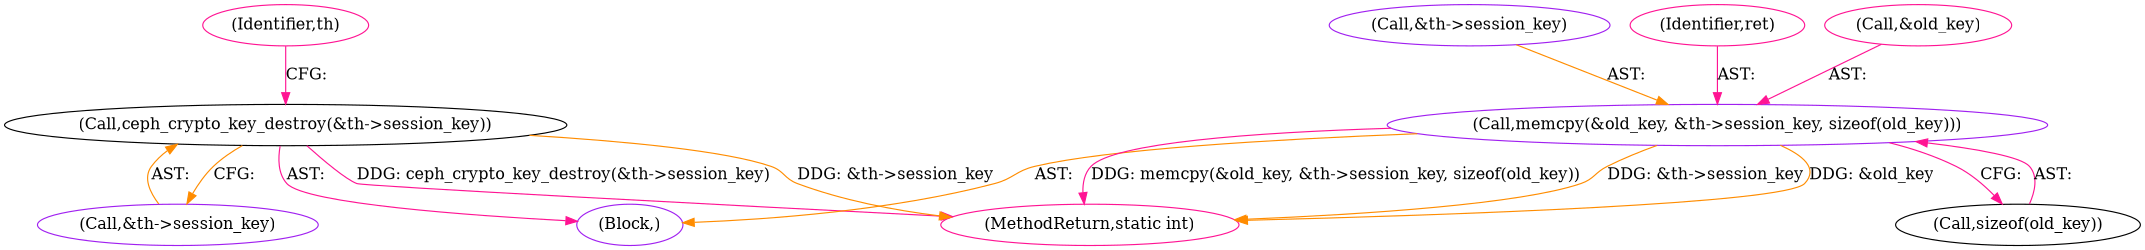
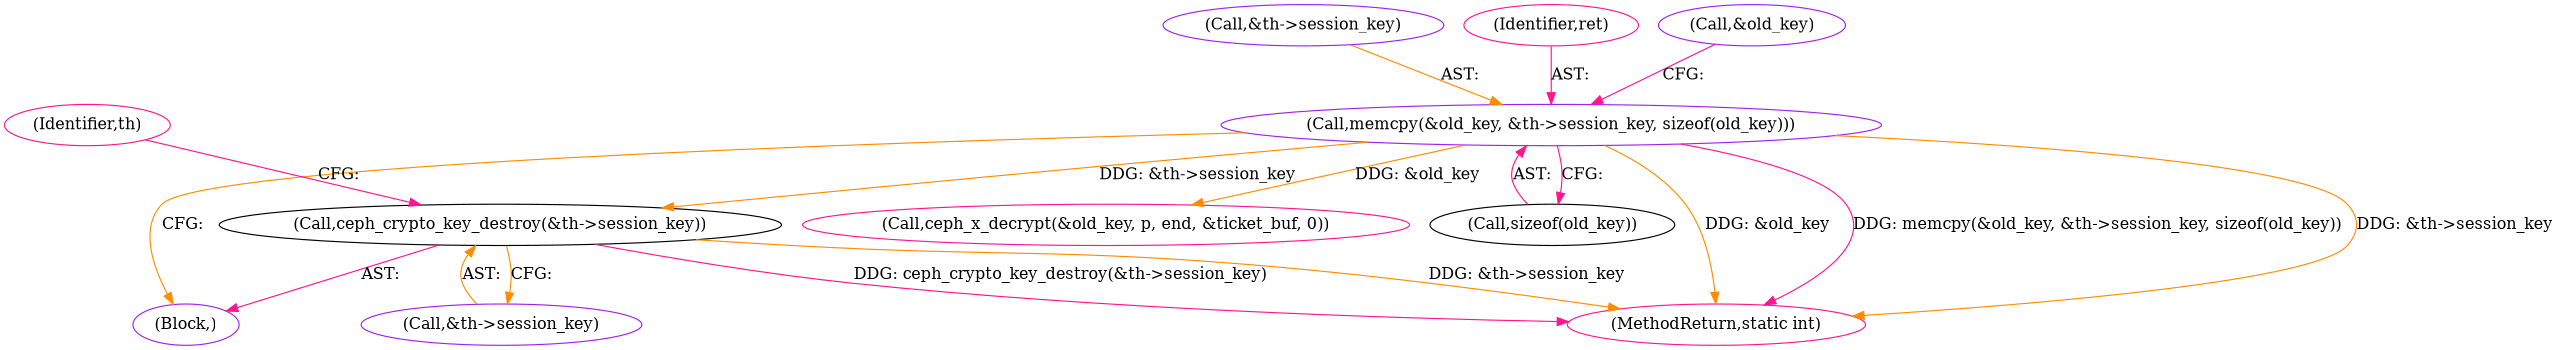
(1918, 25) -> (1752, 25)
(1850, 75) -> (1686, 75)
none -> (1020, 174)
(1057, 175) -> (185, 225)
none -> (1106, 225)
